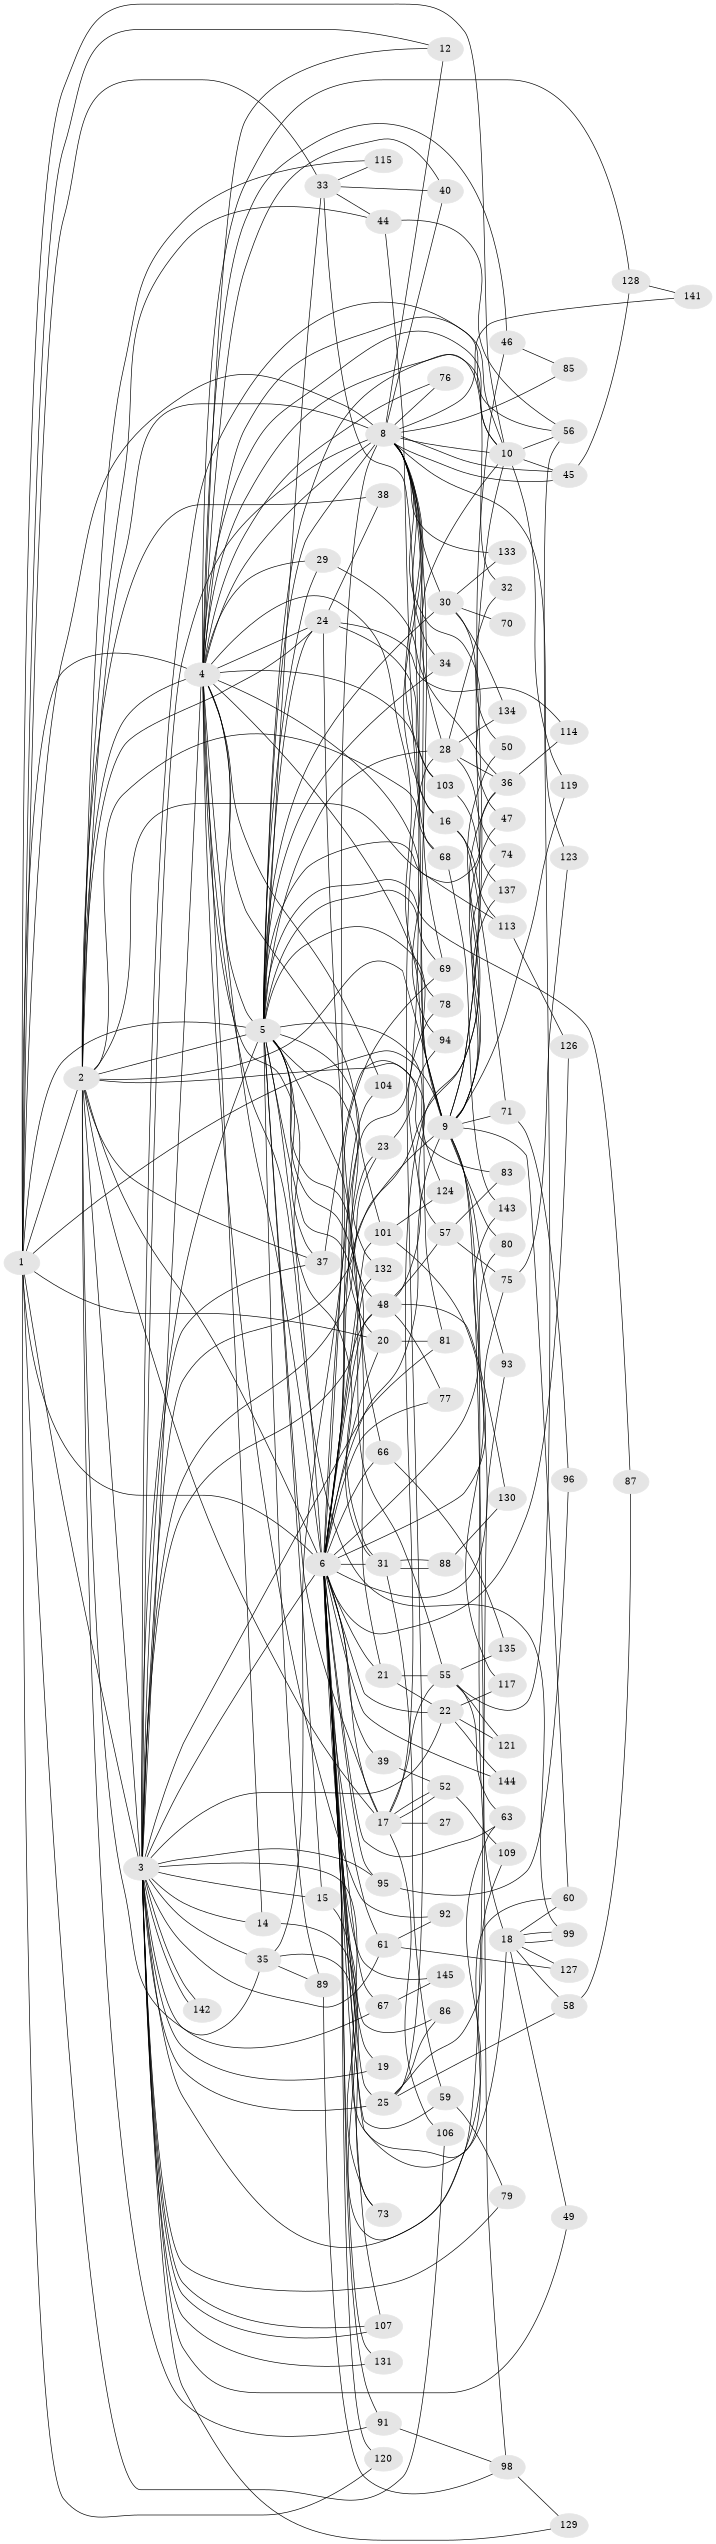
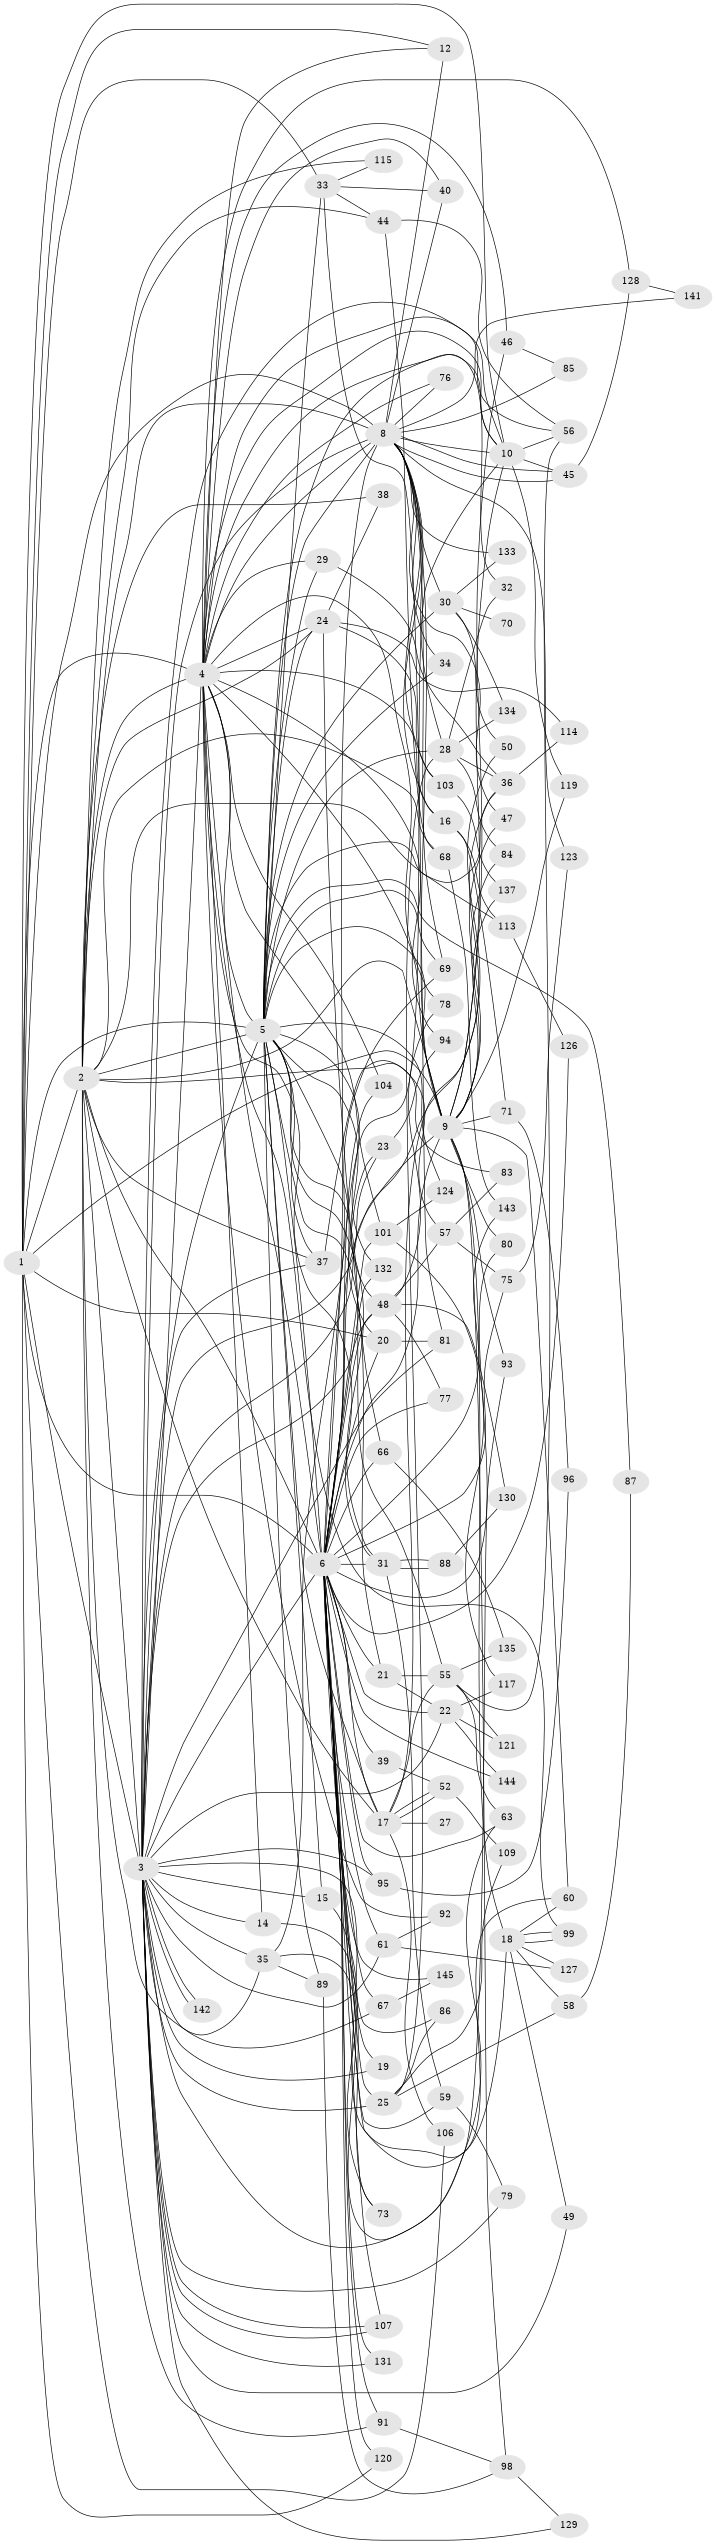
(507, 855) -> (507, 855)
